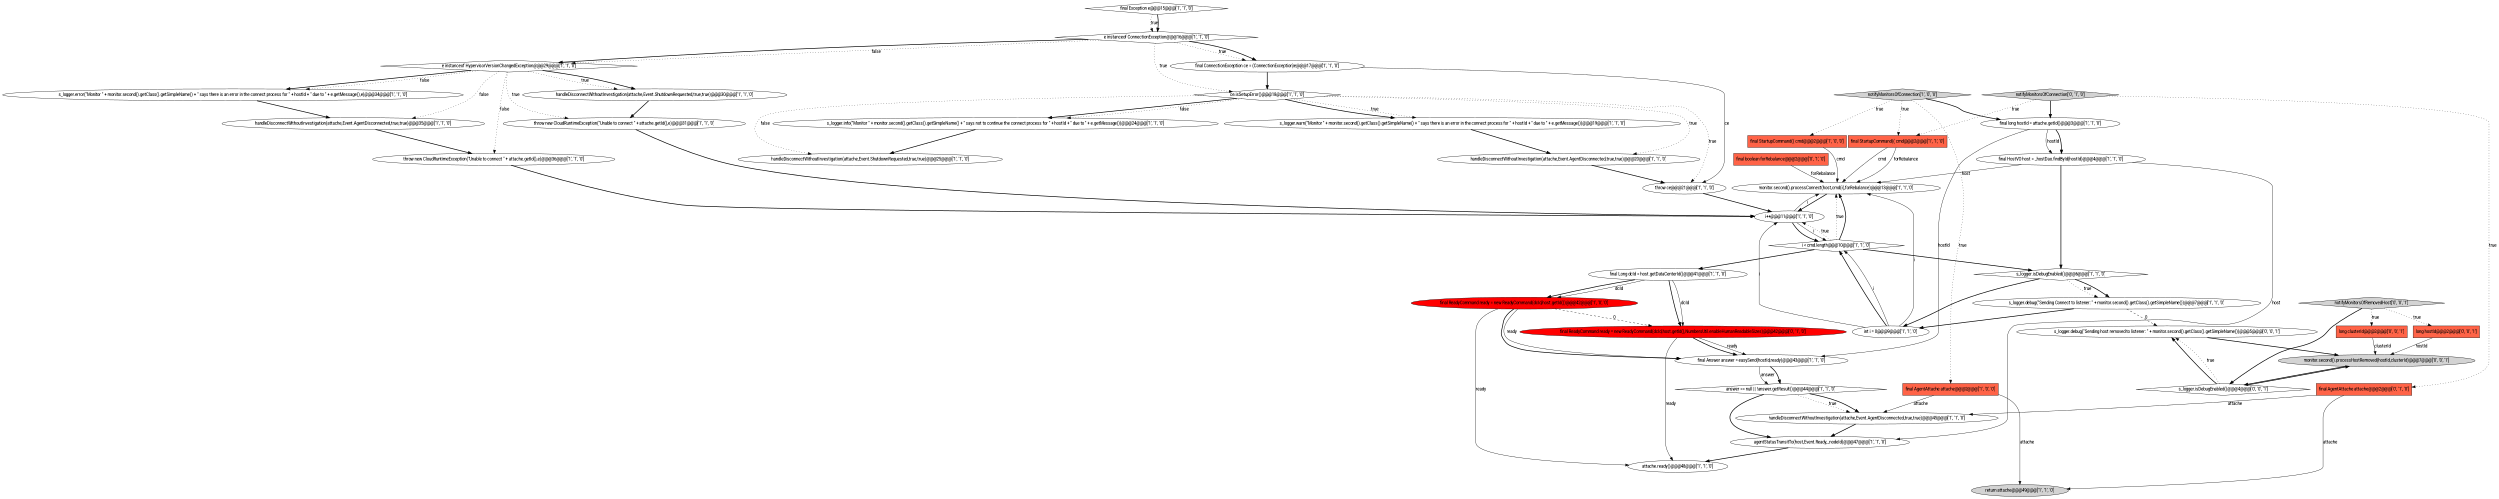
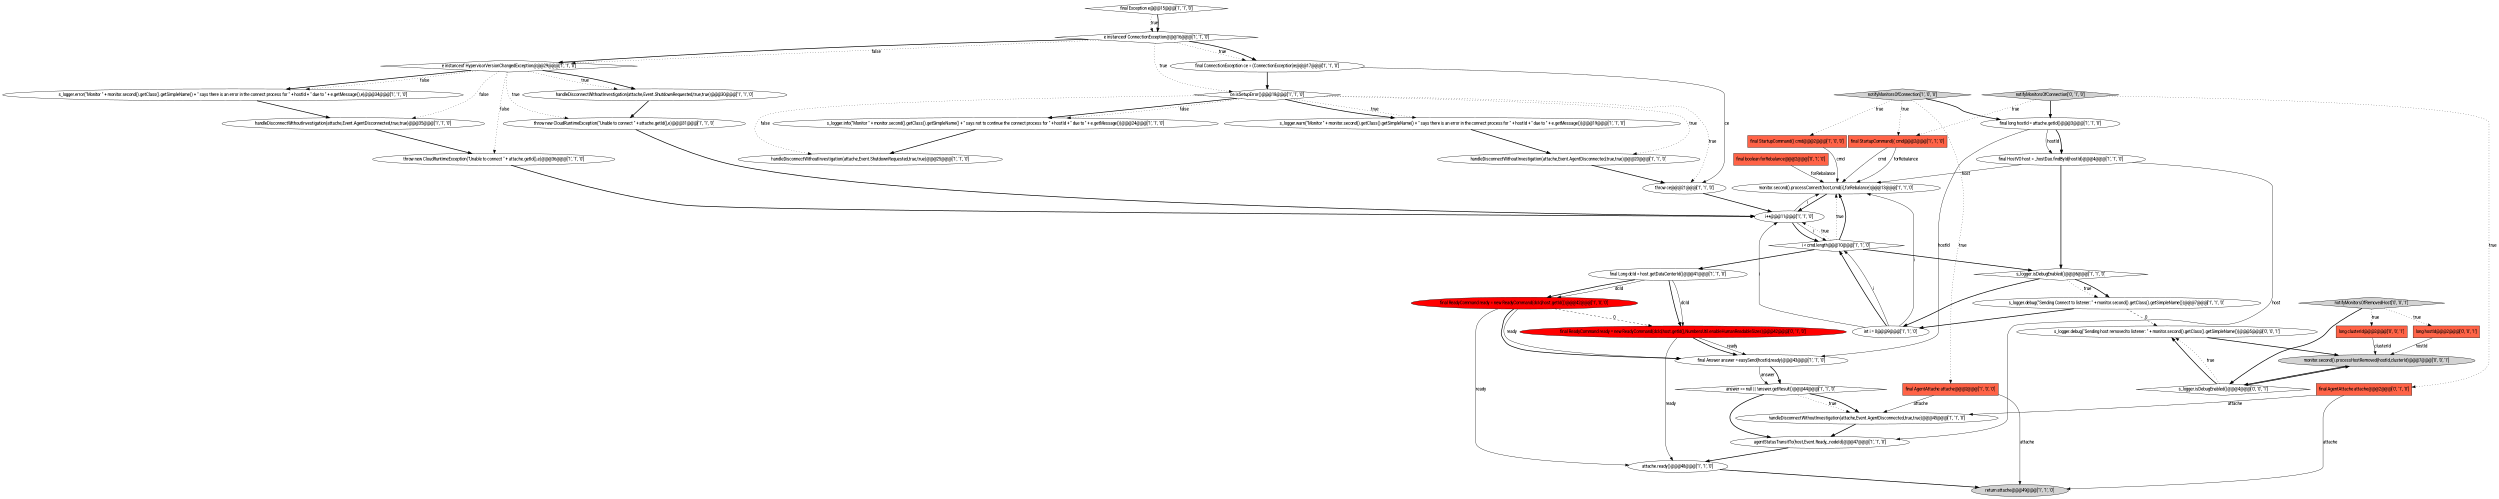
none -> (1848, 478)
